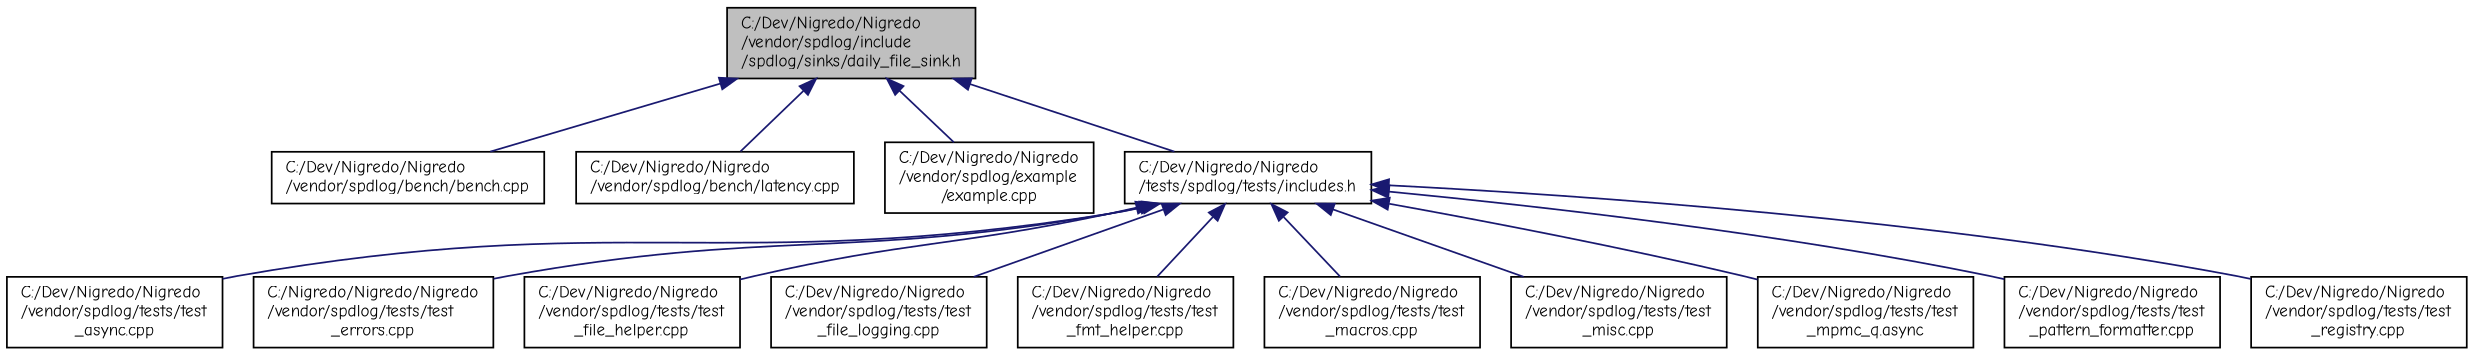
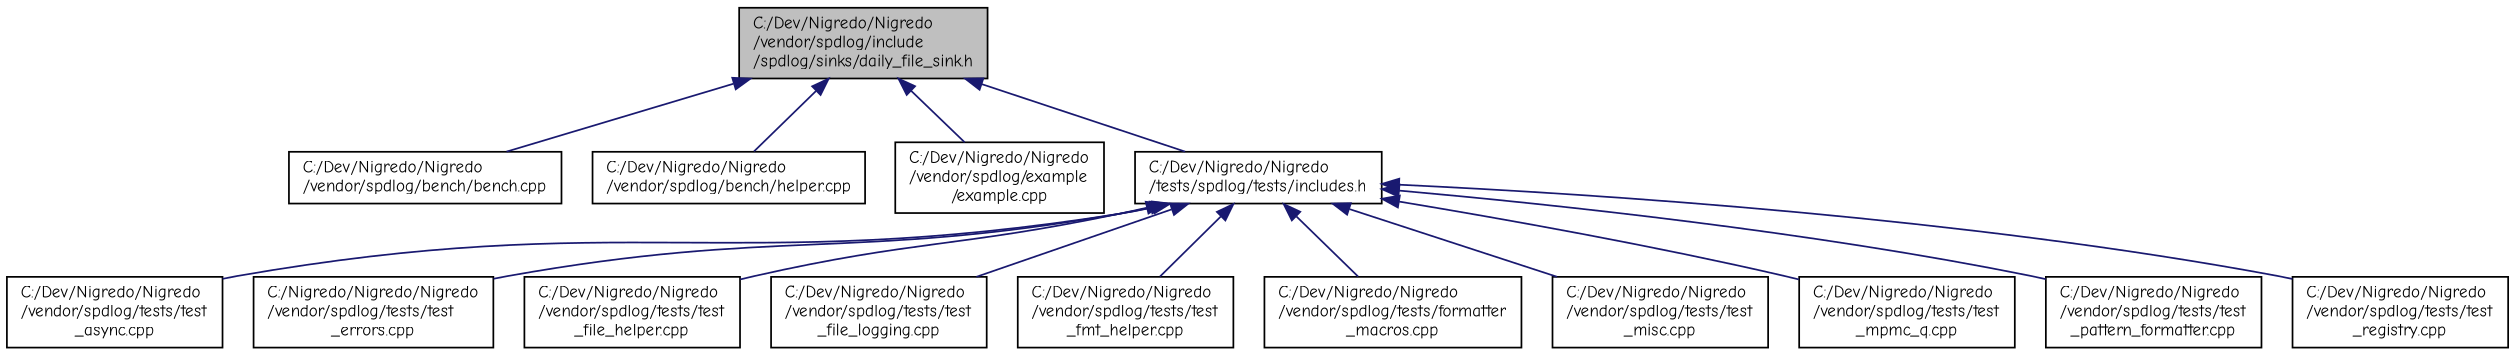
(715, 178) -> (729, 178)
(1372, 312) -> (1393, 312)
(1866, 312) -> (1907, 312)
